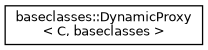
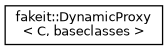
(104, 25) -> (84, 25)
